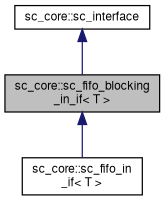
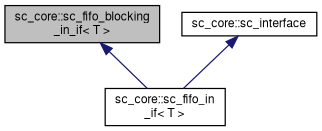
(82, 58) -> (206, 67)
